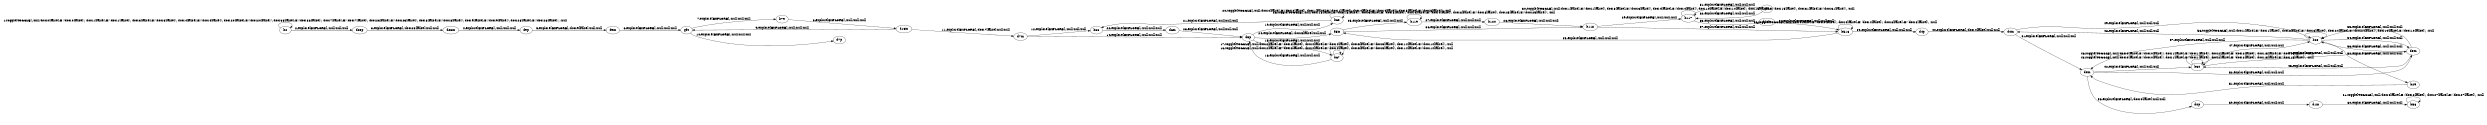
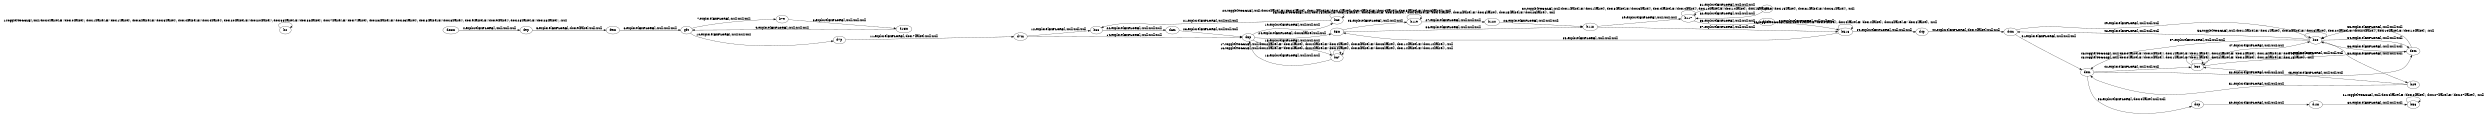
(360, 30) -> none
(962, 33) -> (929, 38)
(2311, 68) -> (2321, 77)
